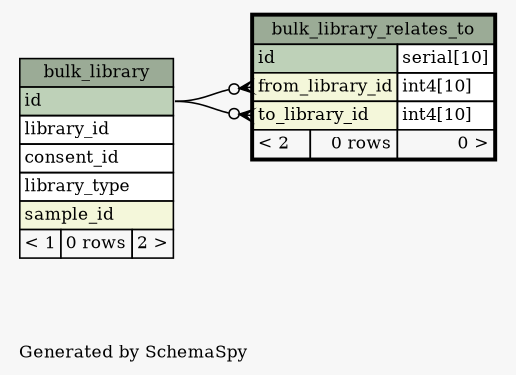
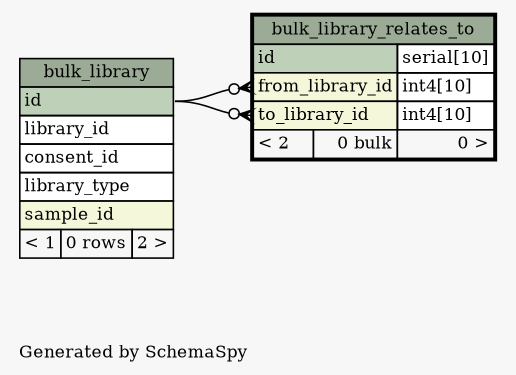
(362, 143) -> (365, 143)
